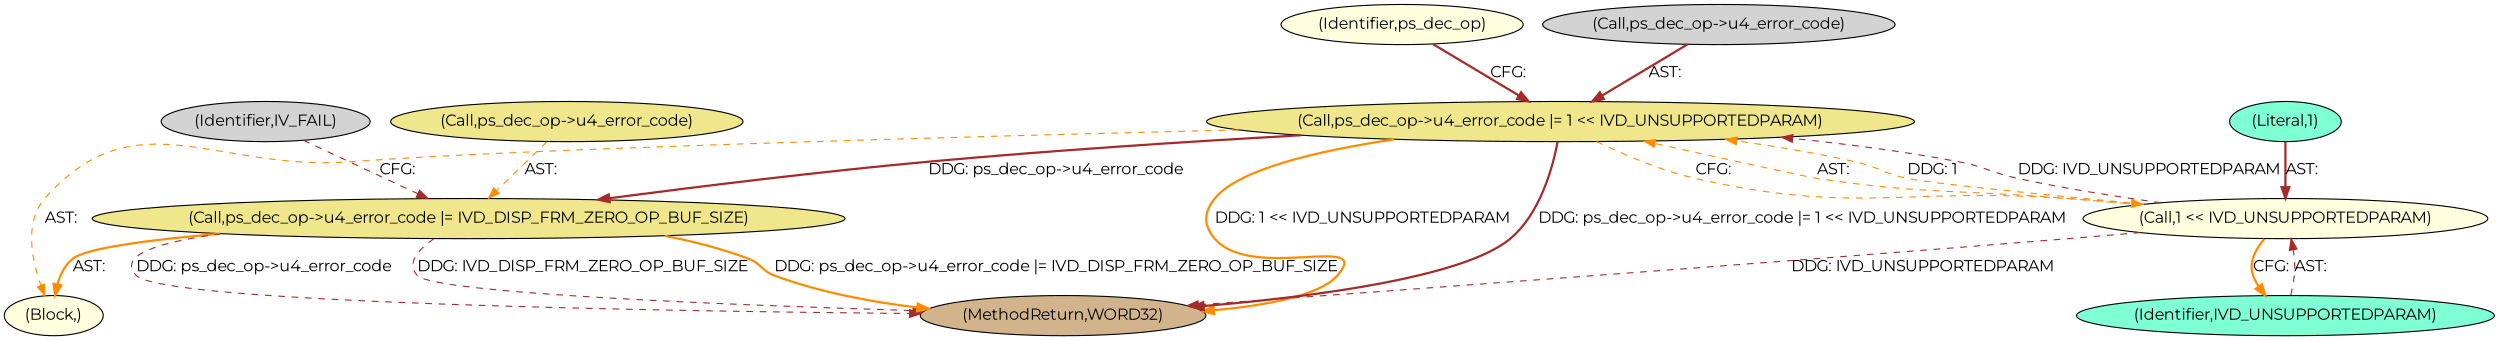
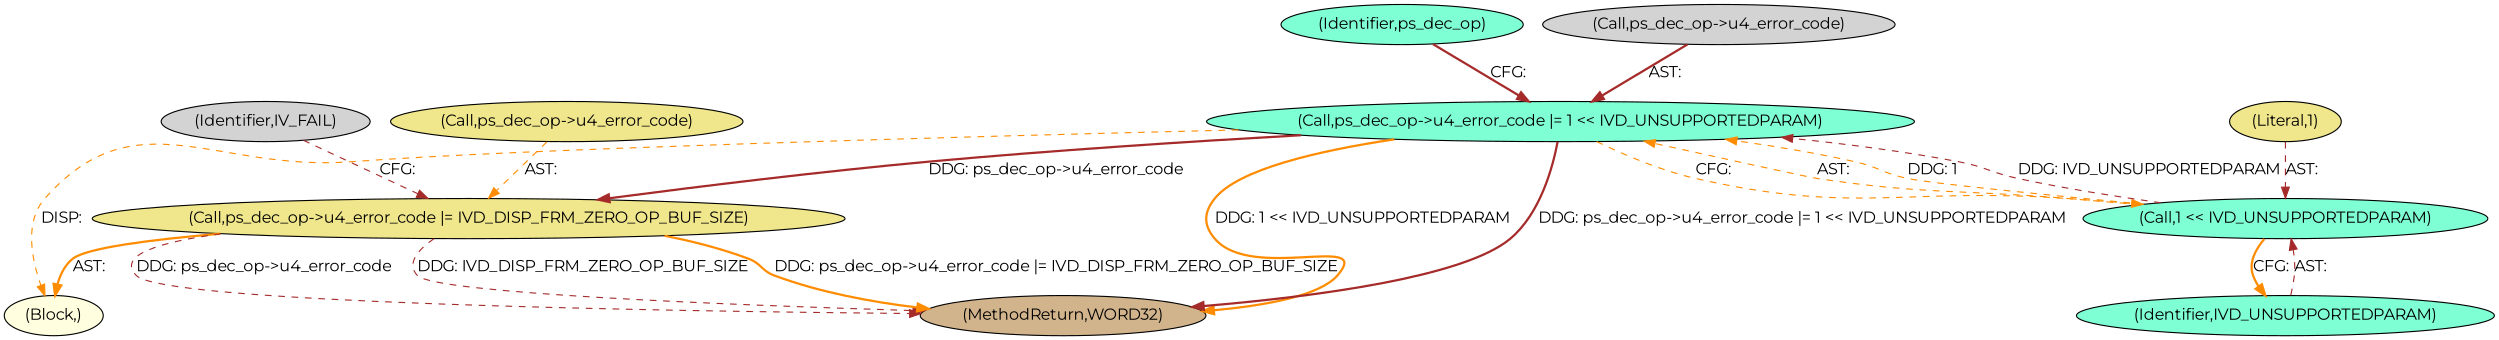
(1402, 25) -> (1402, 25)
(1560, 122) -> (1560, 122)
(2285, 122) -> (2285, 122)
(2285, 164) -> (2285, 164)
(64, 219) -> (64, 219)
(2285, 219) -> (2285, 219)
(1670, 270) -> none
